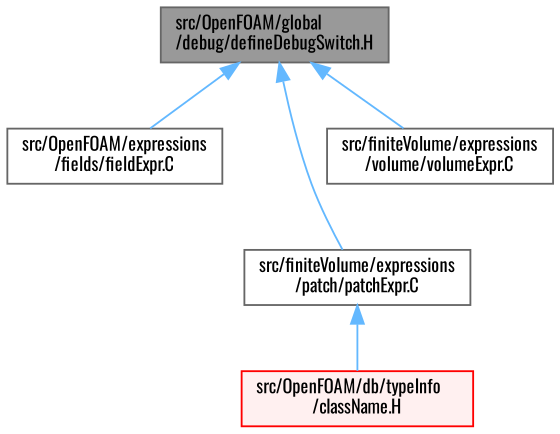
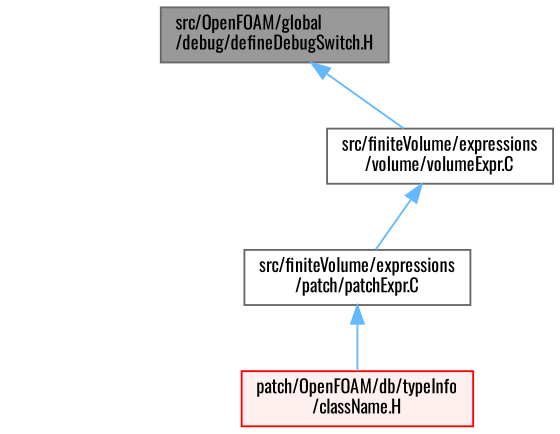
(115, 156) -> none
(306, 168) -> (393, 224)
(357, 399) -> (357, 399)
